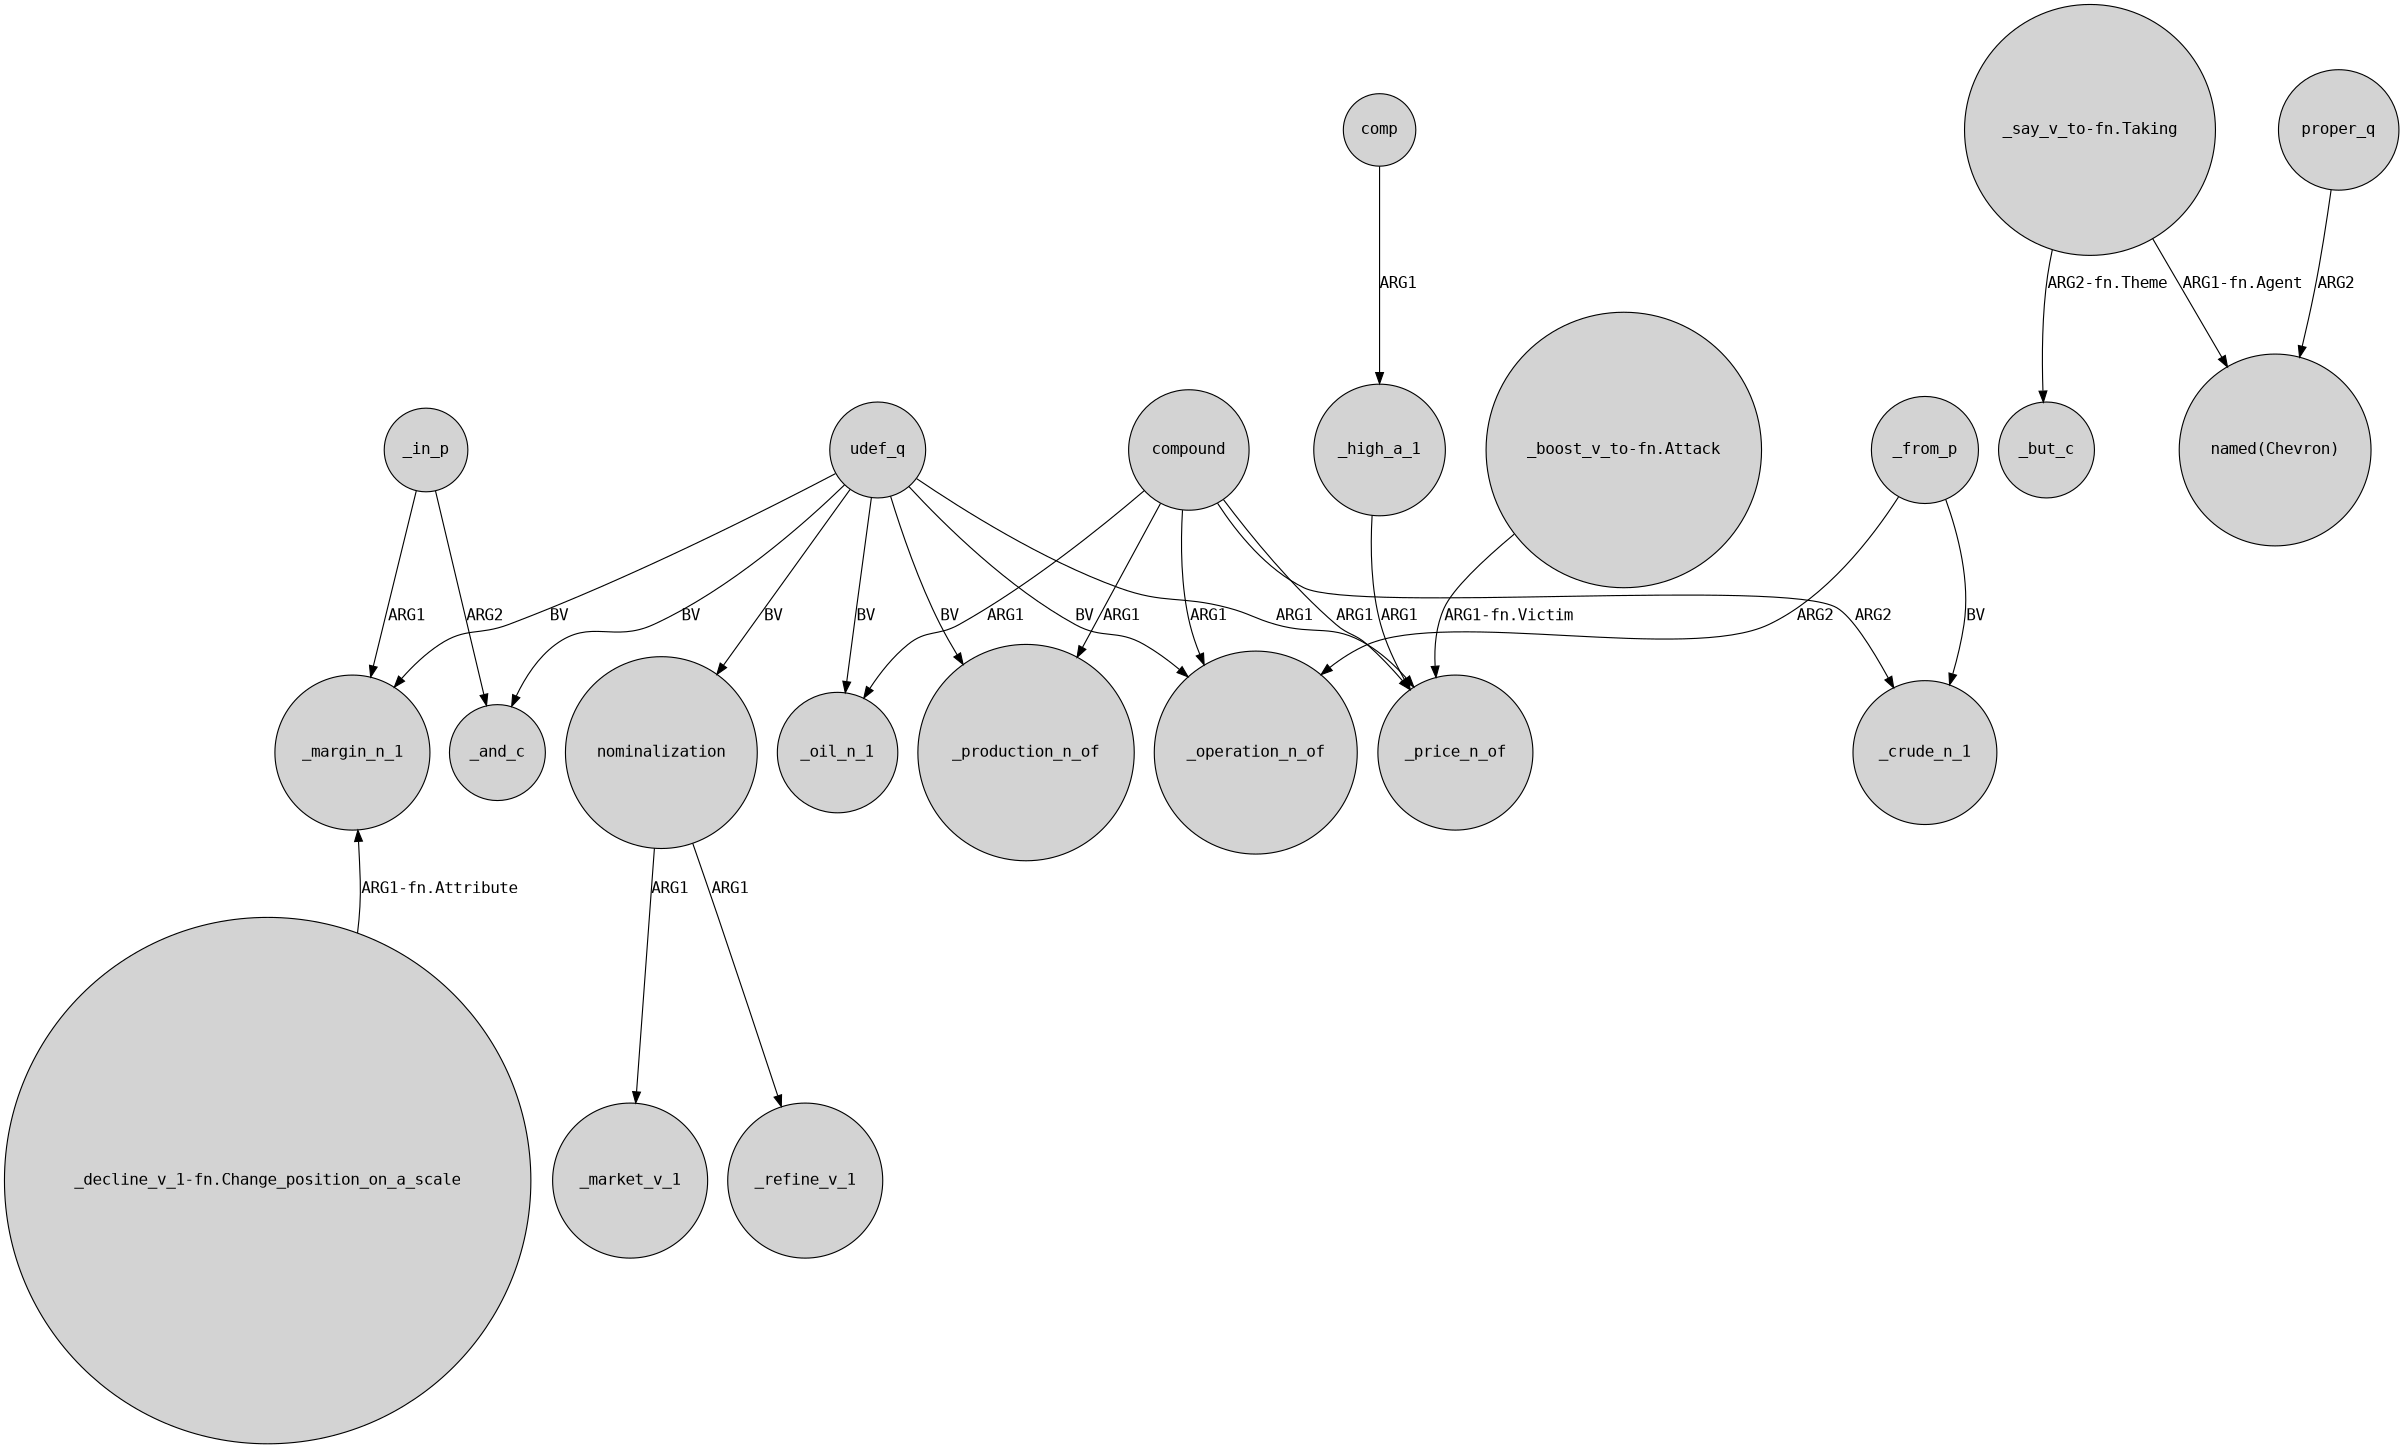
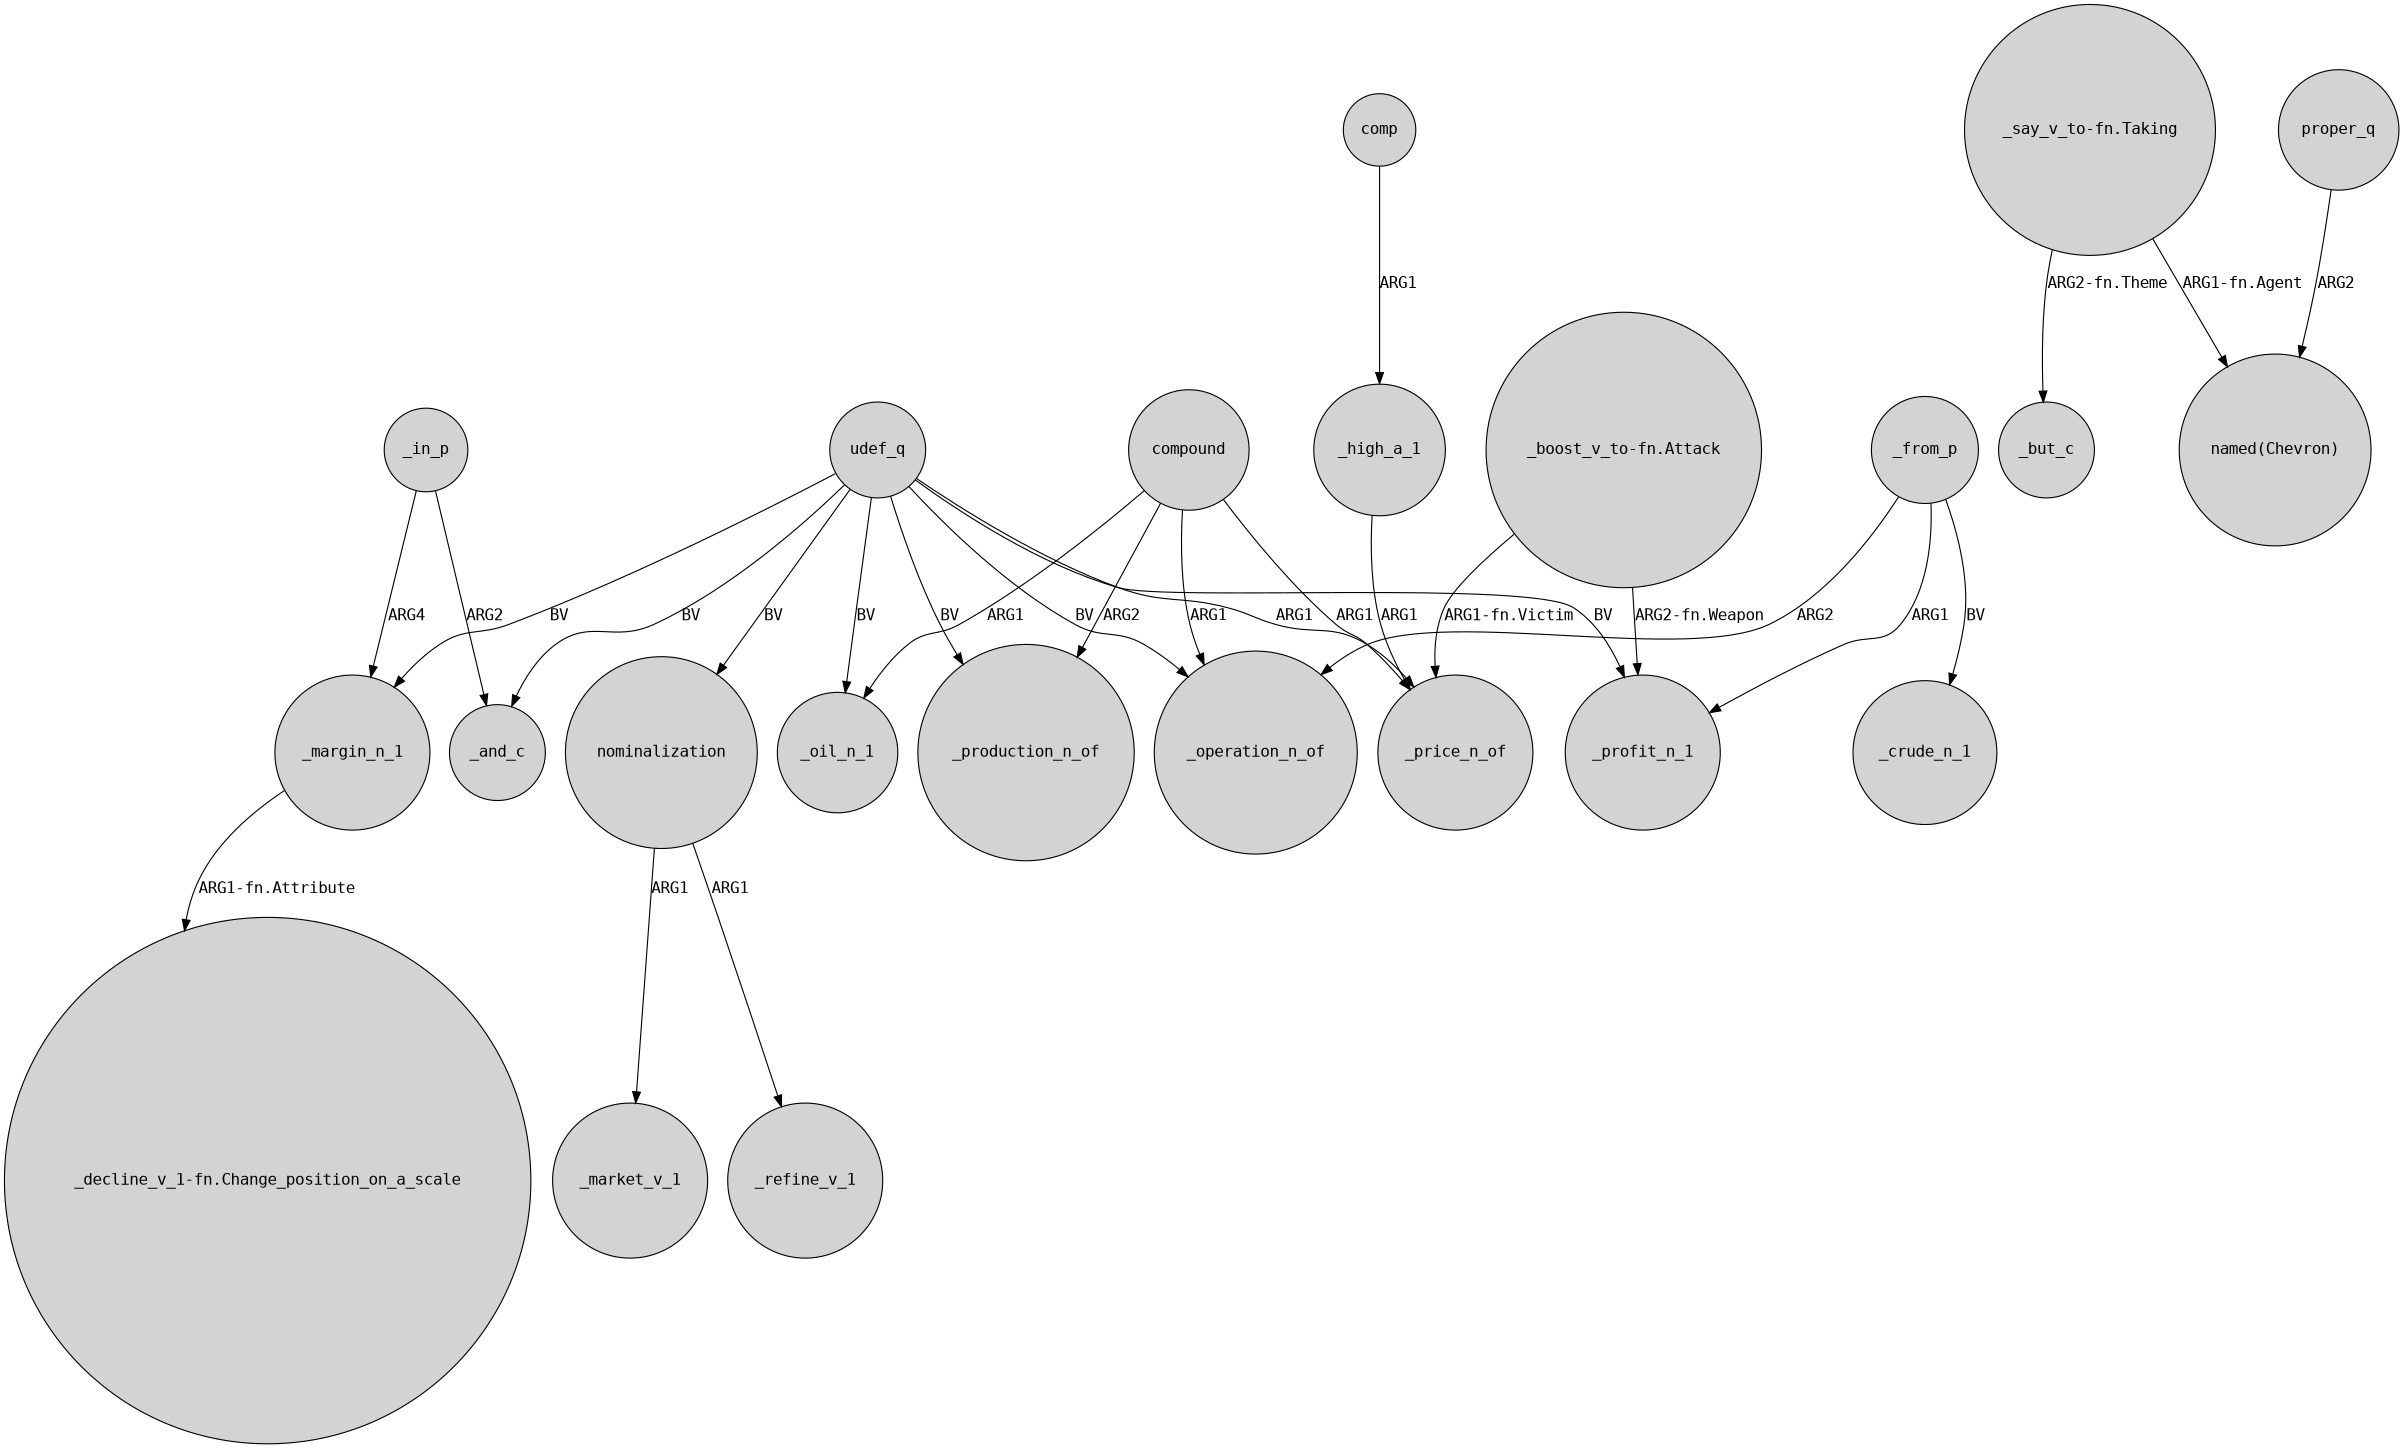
(1553, 597) -> none
(407, 616) -> (407, 616)
(1122, 616) -> (1122, 616)
none -> (1643, 753)
(360, 887) -> (222, 845)
